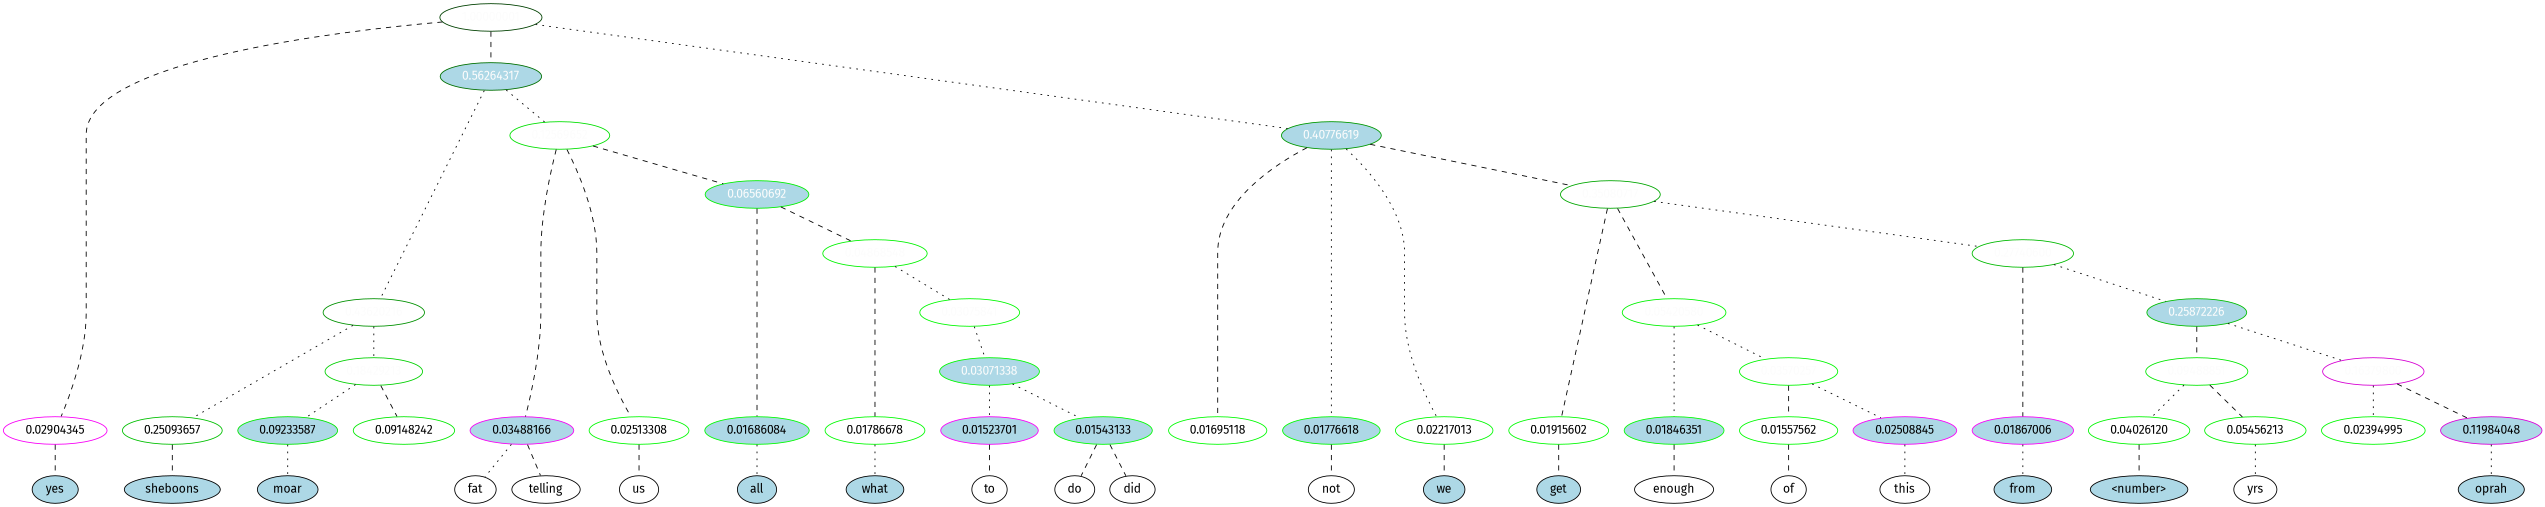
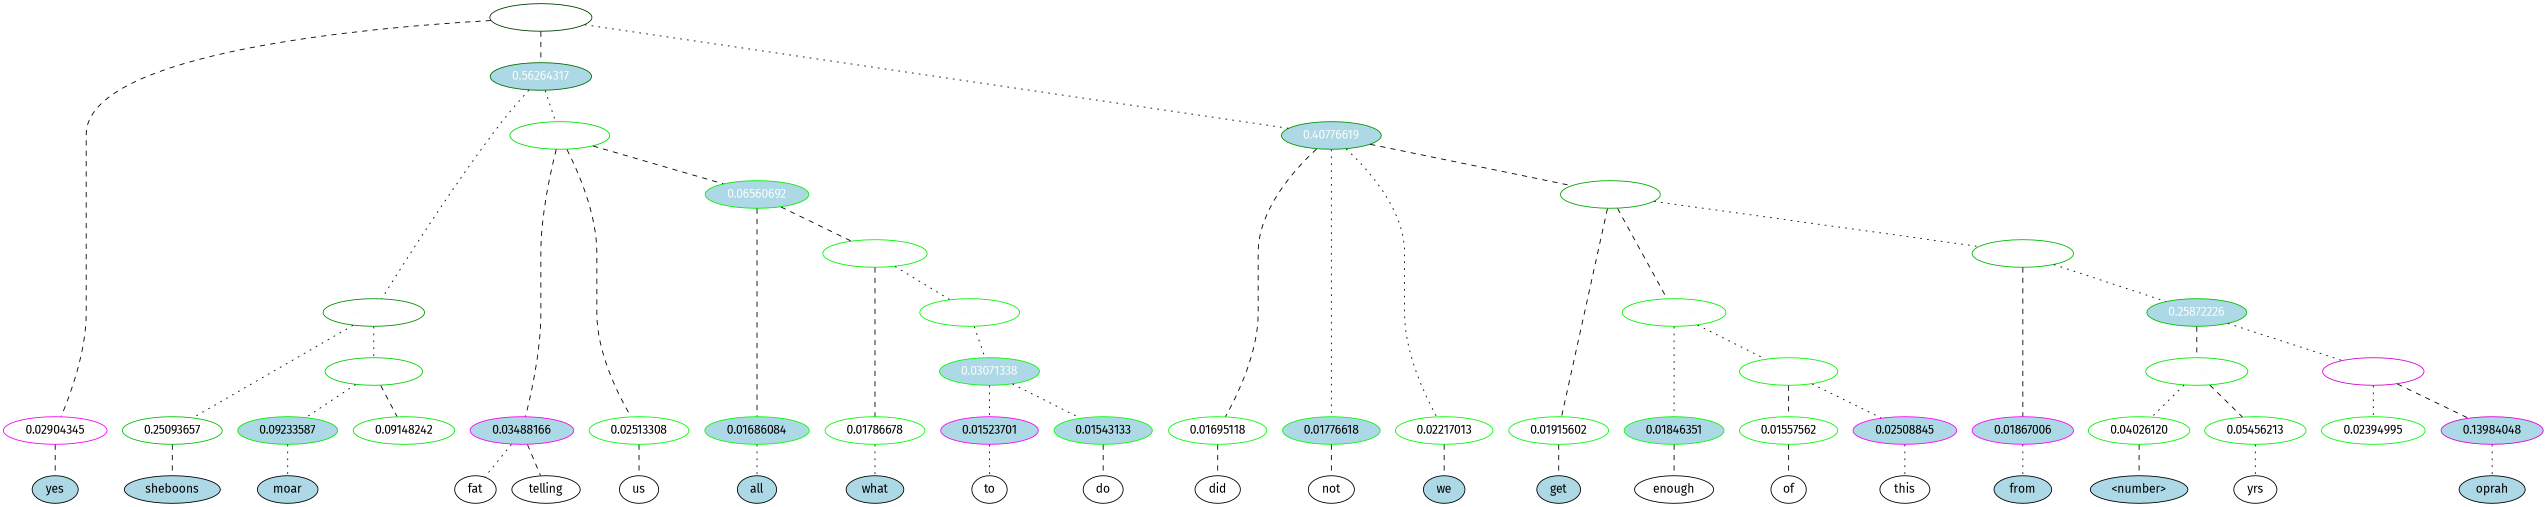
(2491, 431) -> (2492, 431)
(990, 460) -> (990, 460)
(1118, 460) -> (1218, 460)
